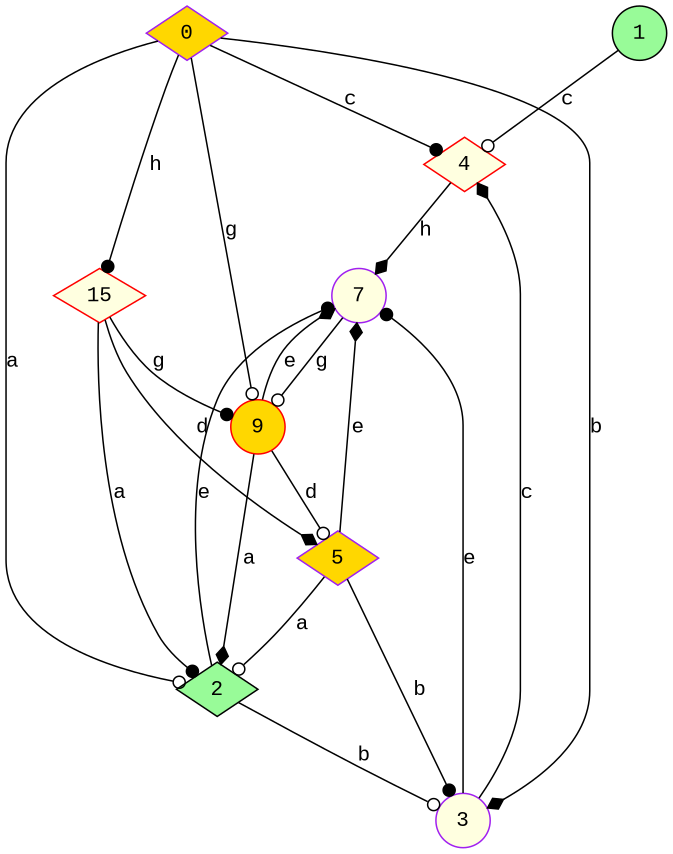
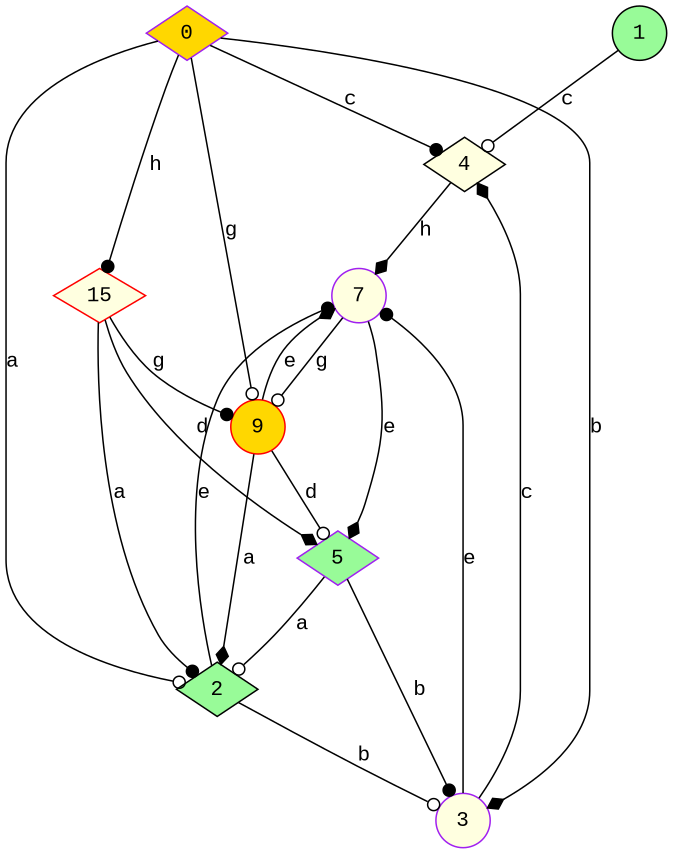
(465, 164) -> (465, 164)
(348, 437) -> (382, 423)
(338, 558) -> (338, 558)
